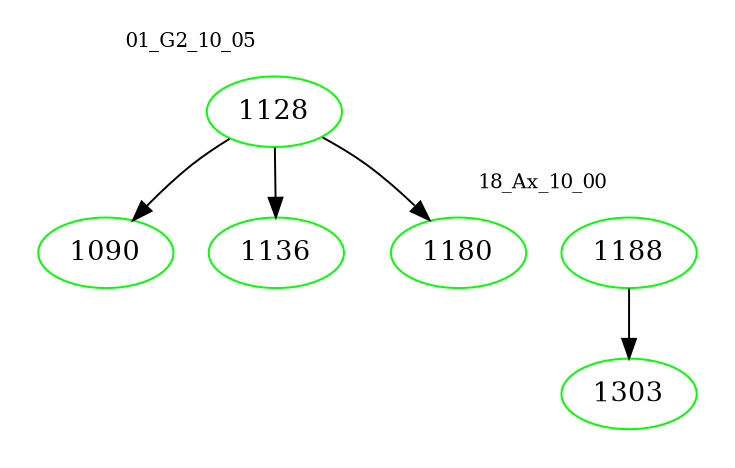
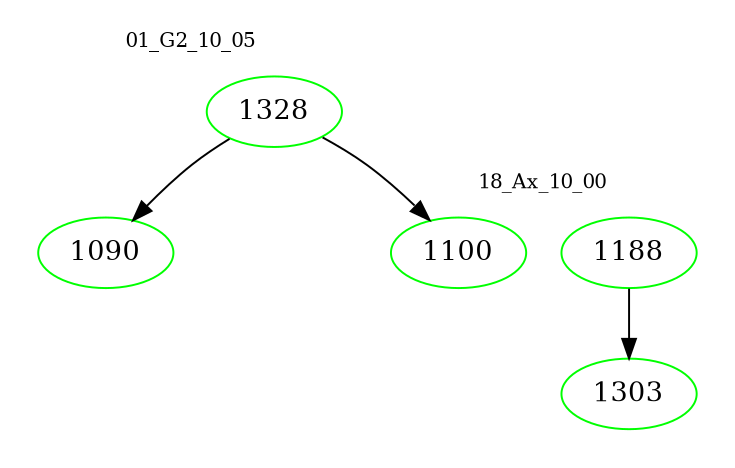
(274, 112) -> (274, 112)
(276, 253) -> none
(459, 253) -> (459, 253)
